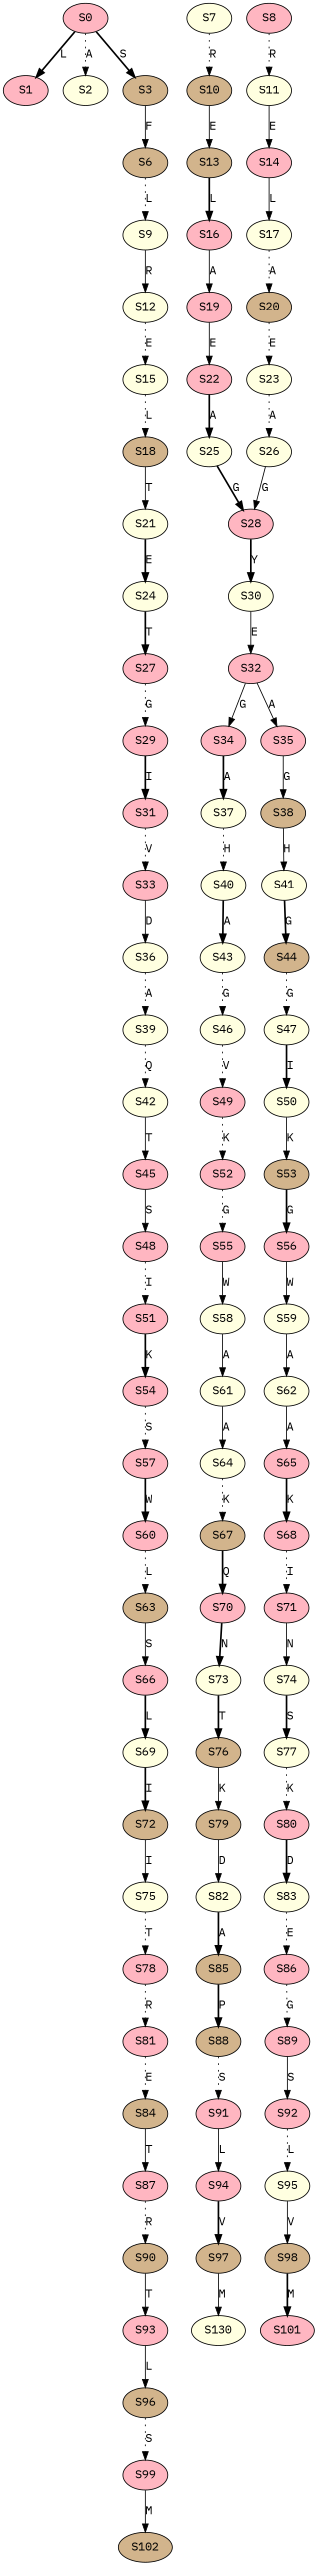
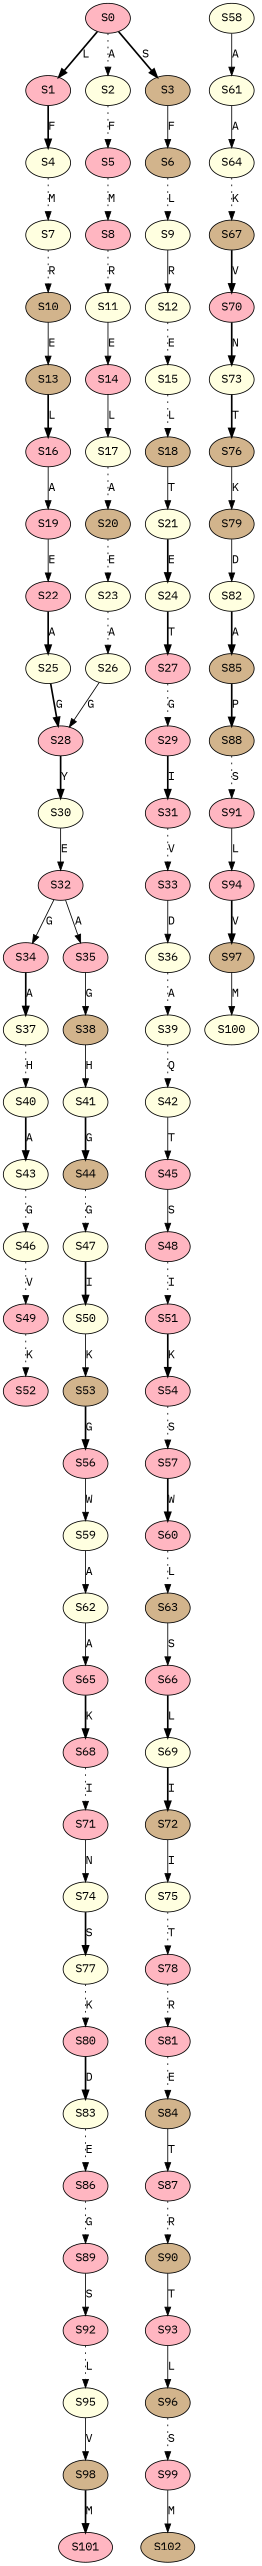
none -> (48, 163)
none -> (108, 163)
(223, 1247) -> none
(226, 1572) -> (235, 271)
(218, 2331) -> (232, 1030)
